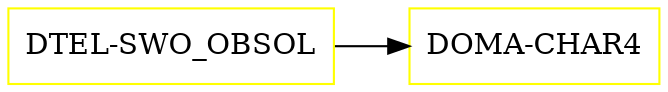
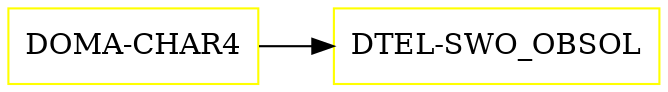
(362, 46) -> (286, 46)
